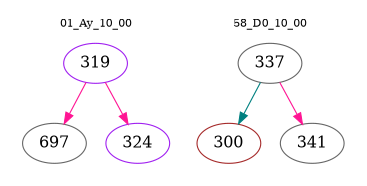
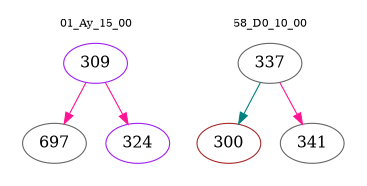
(96, 24) -> (96, 24)
(96, 63) -> (96, 63)
